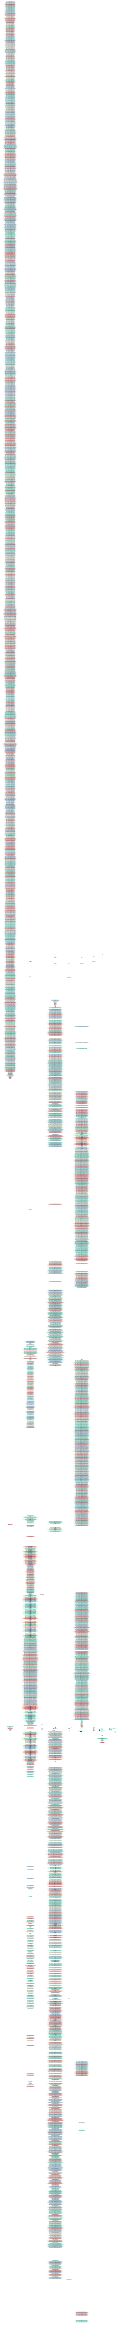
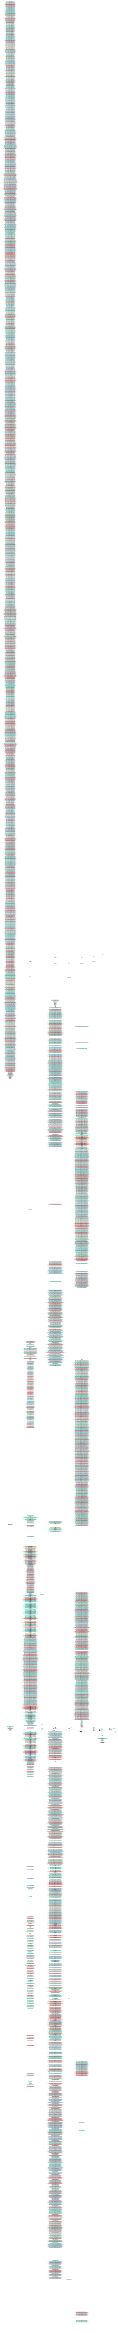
(30, 1536) -> (30, 1536)
